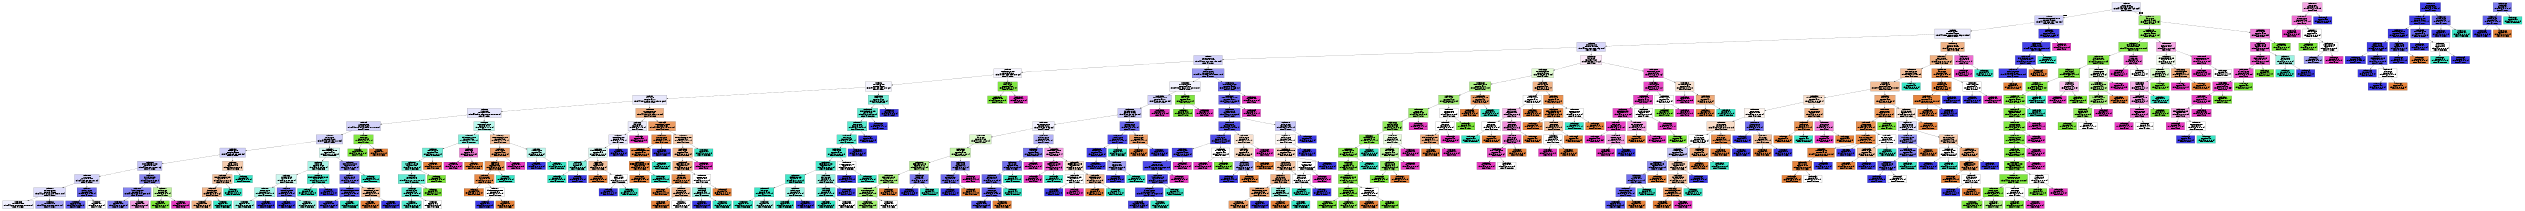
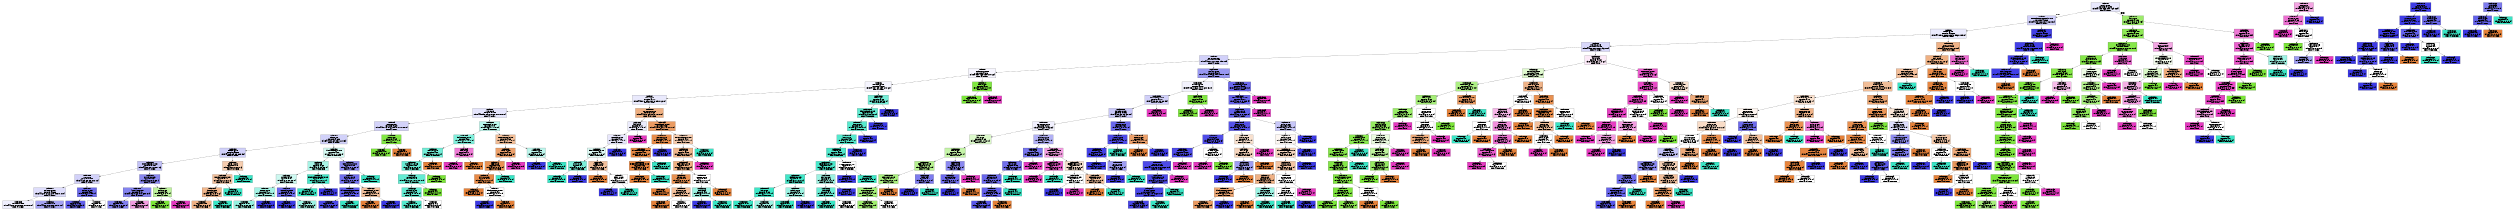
(868, 113) -> (868, 113)
(1293, 172) -> (1286, 172)
(2015, 198) -> (2030, 198)
